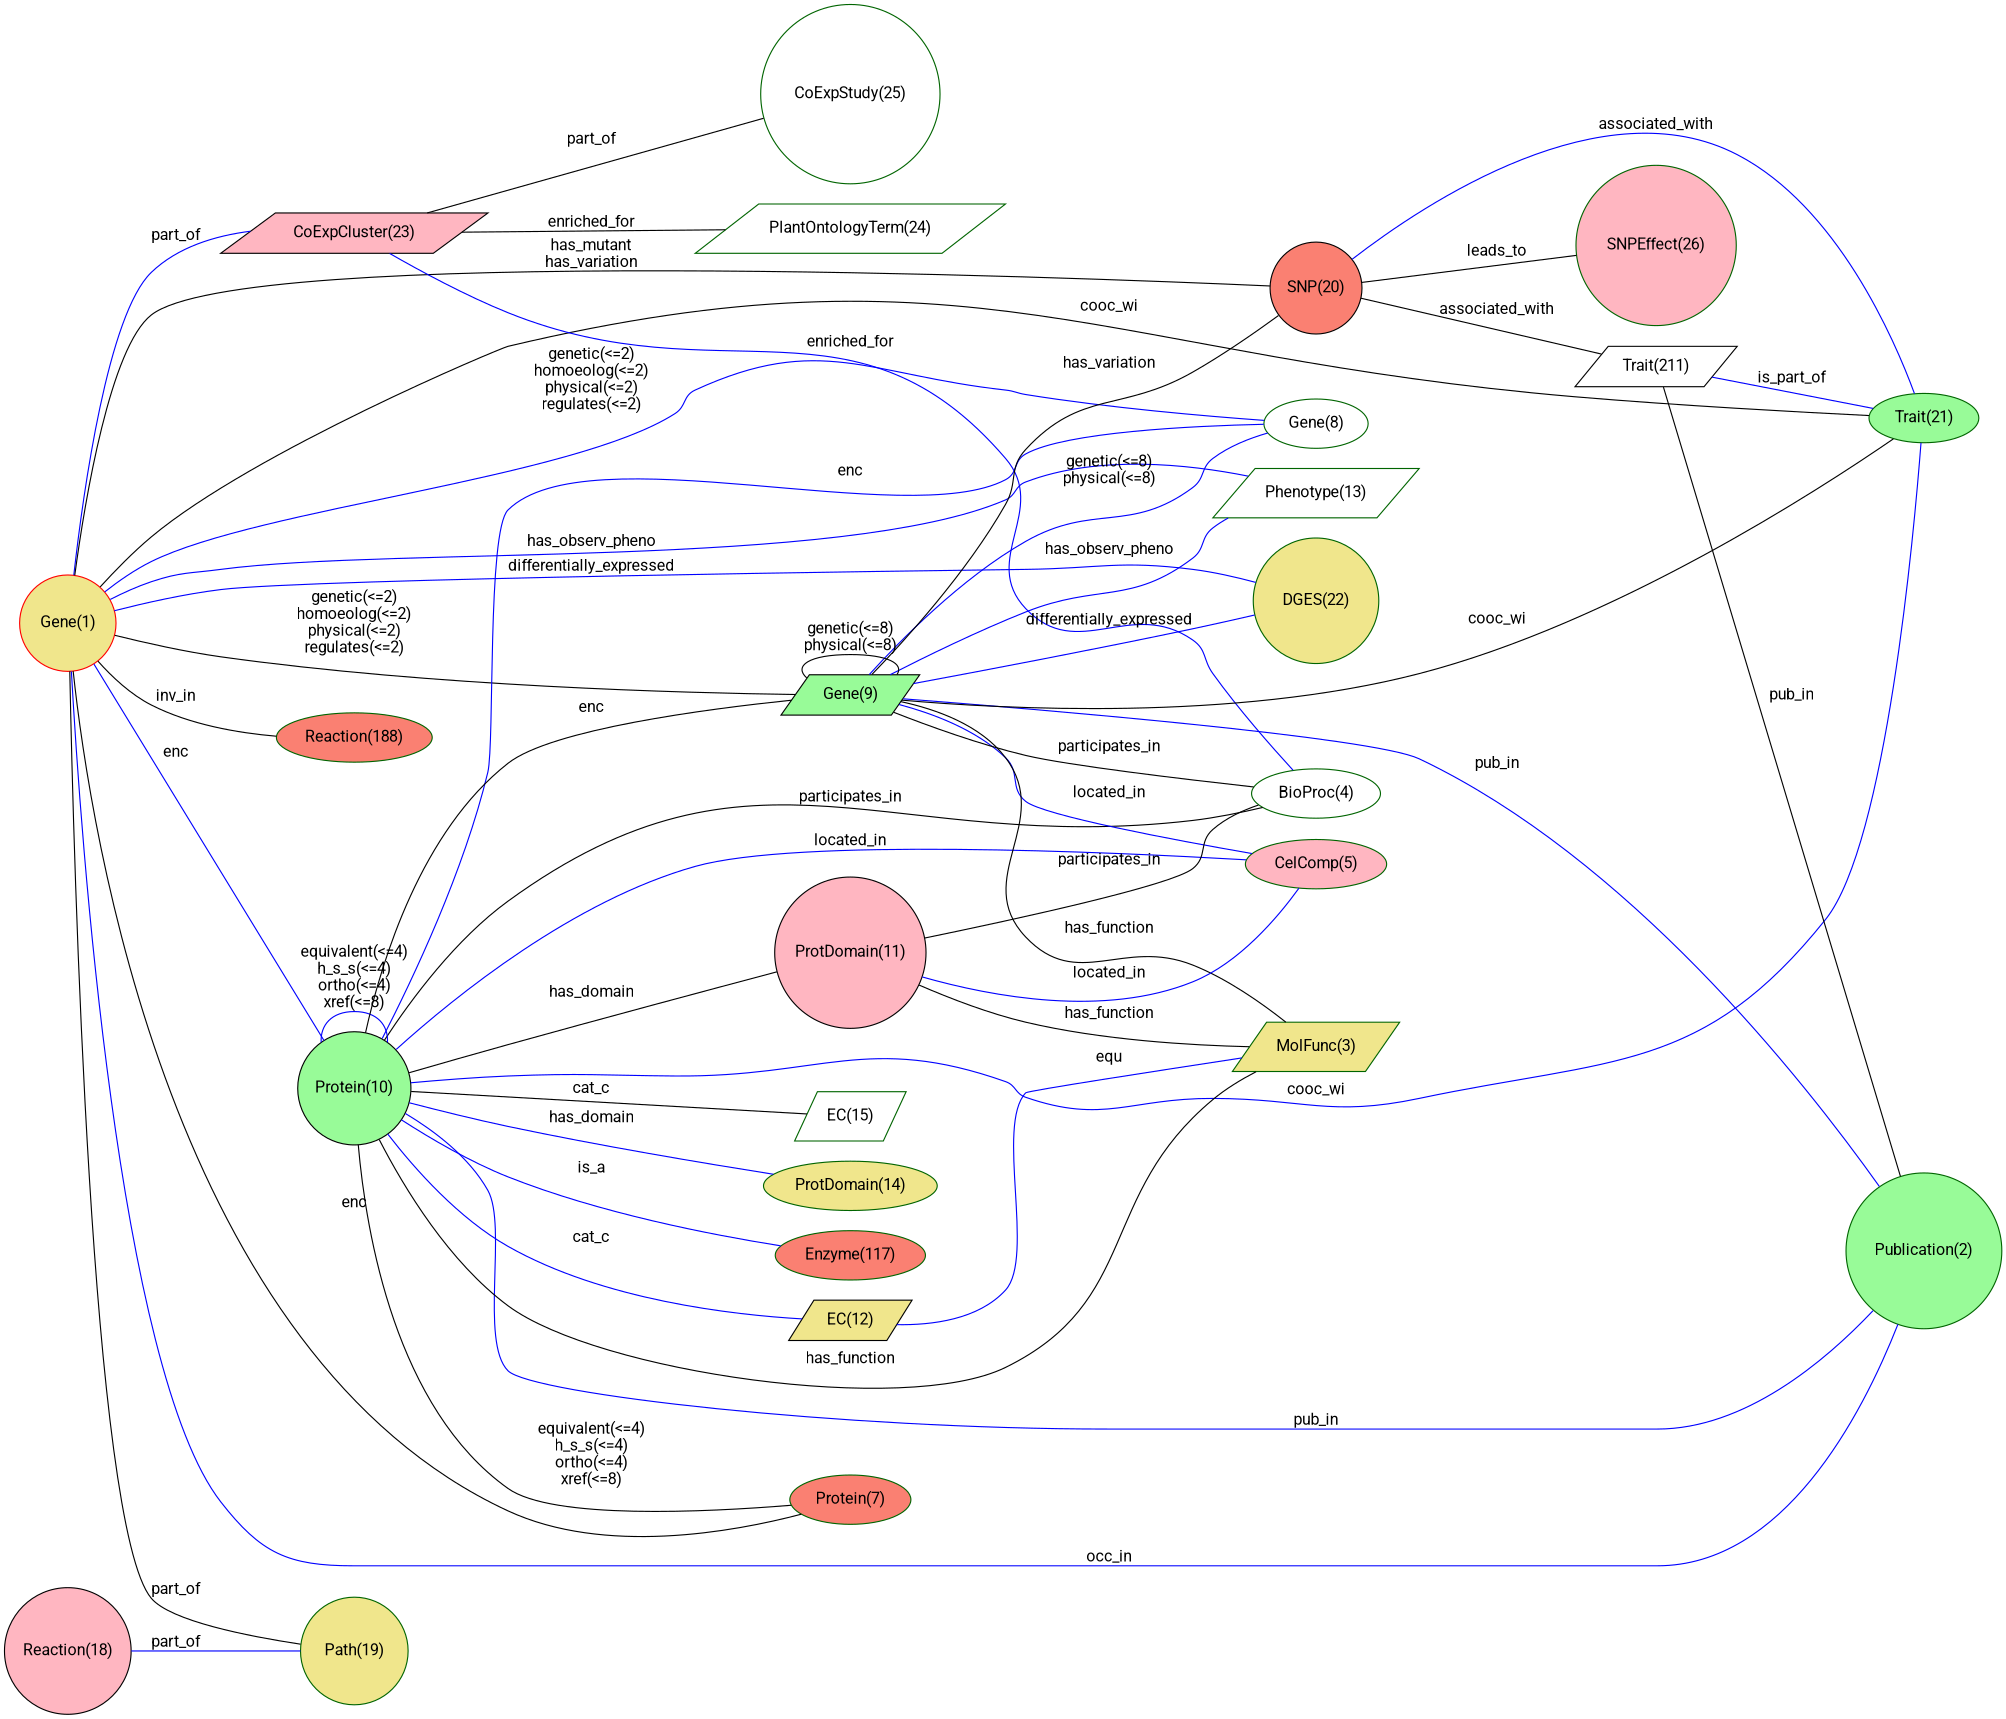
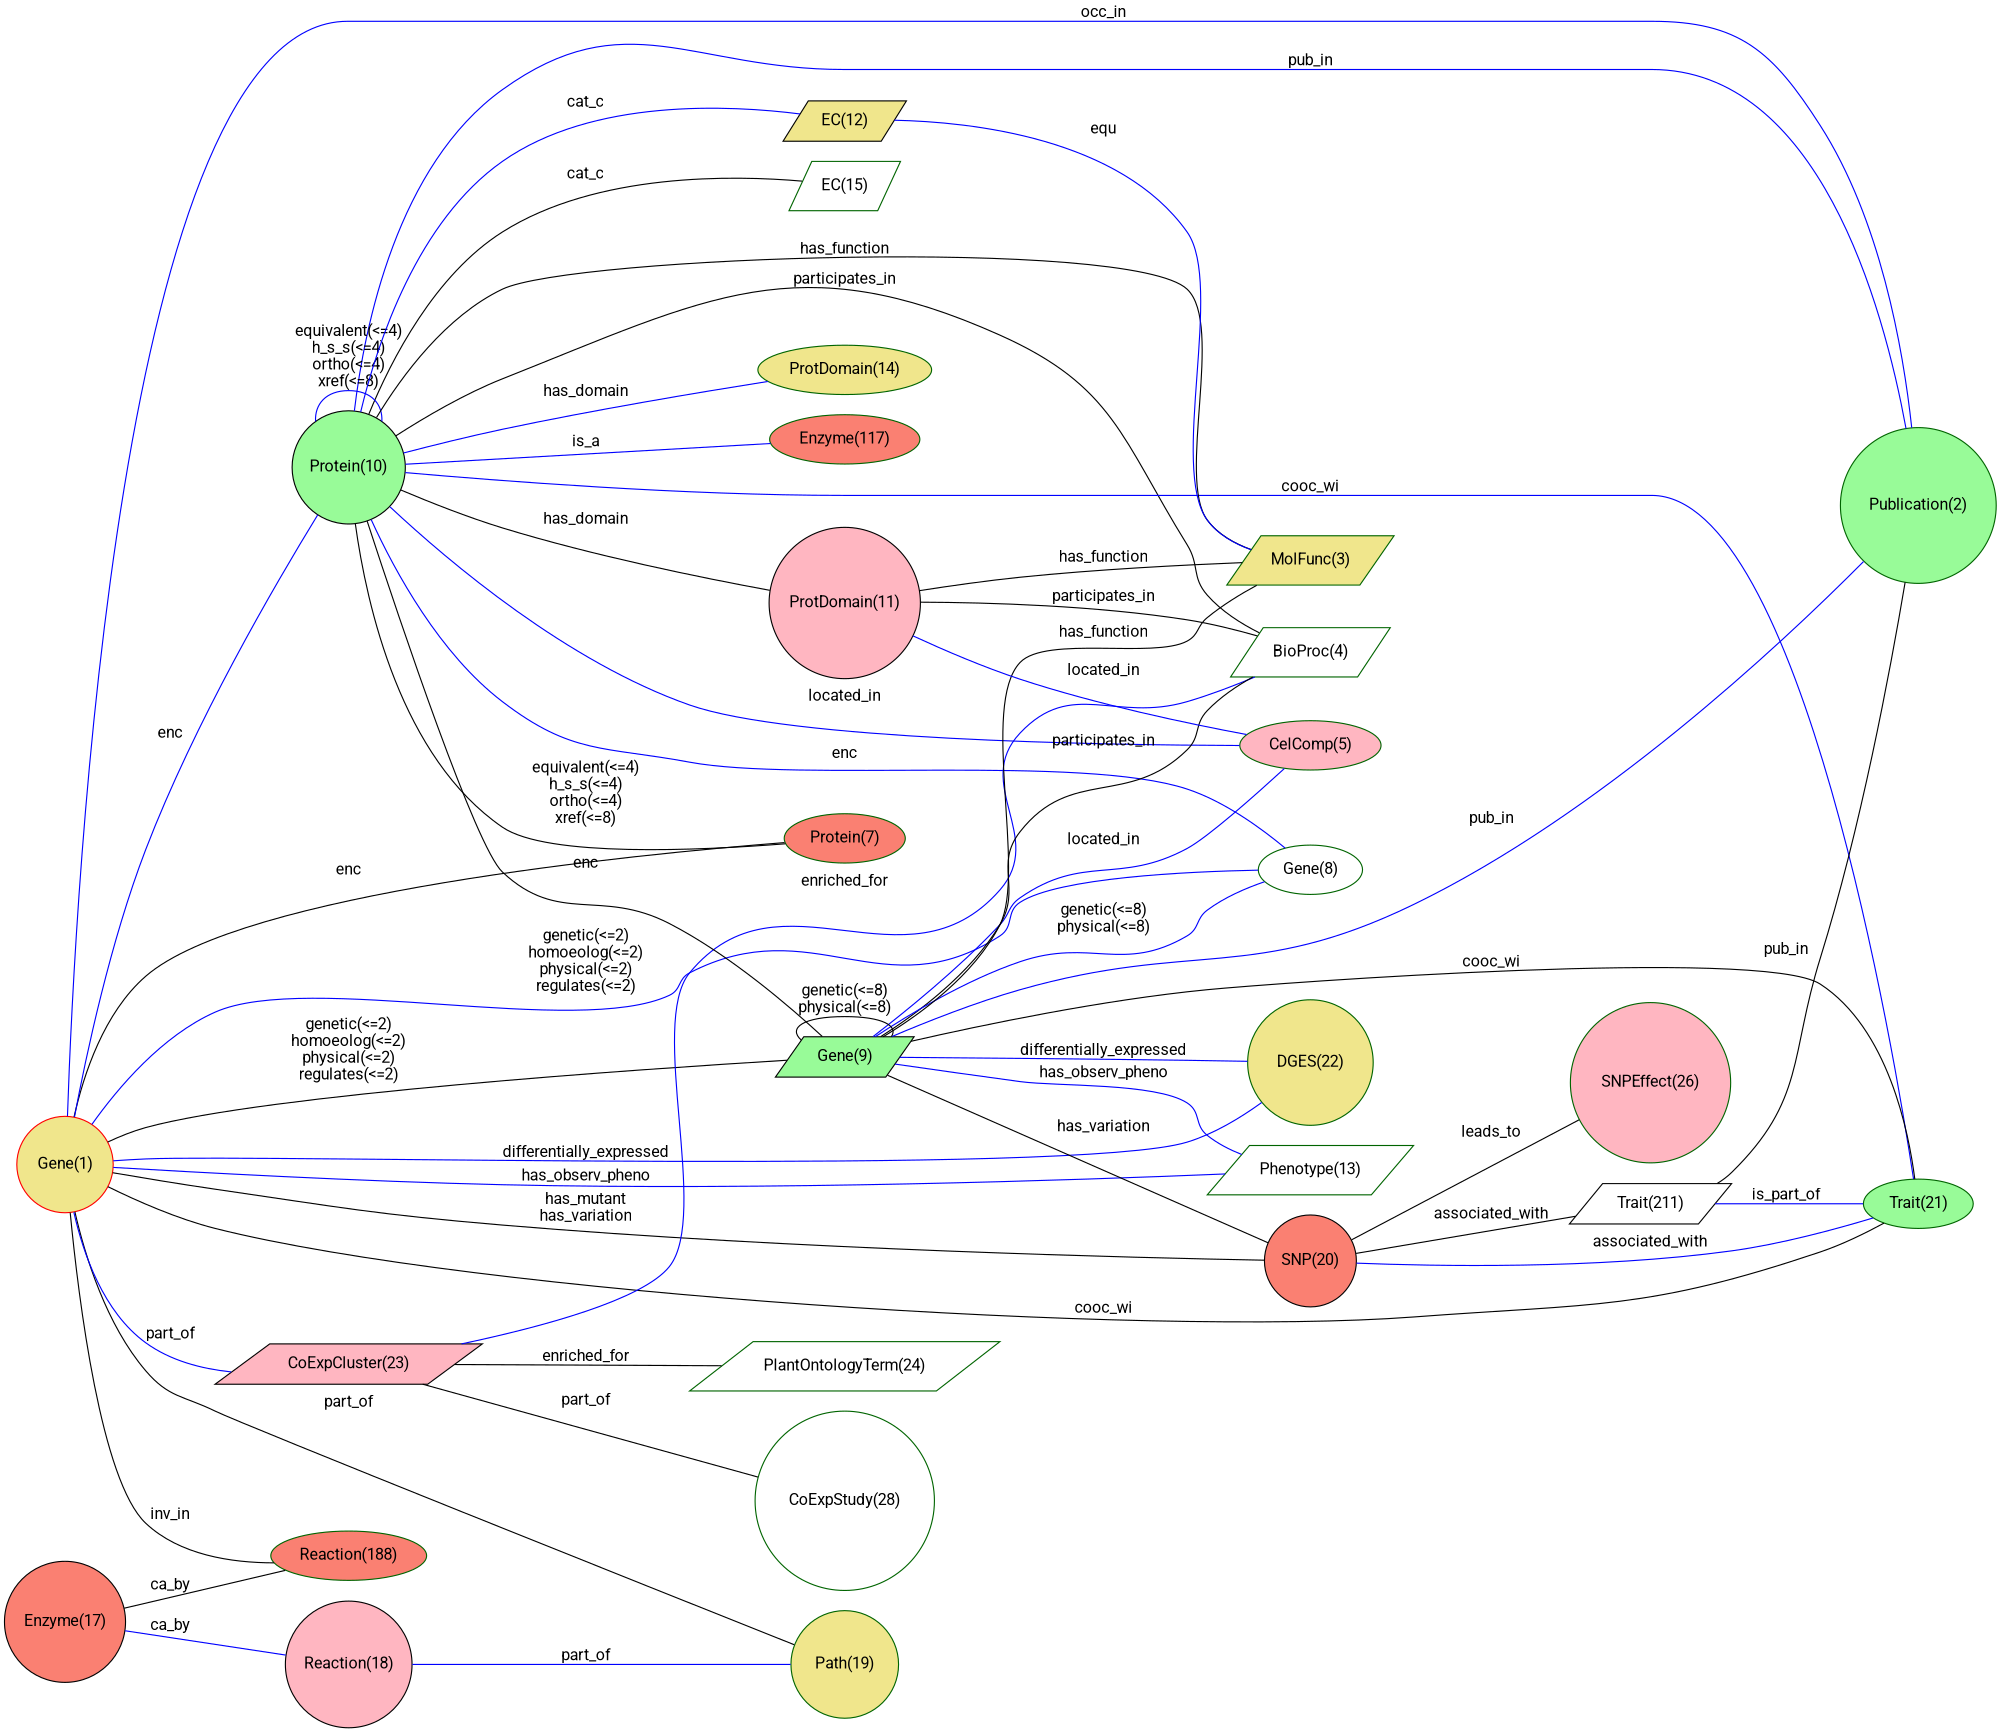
(850, 94) -> (845, 1501)
(1316, 794) -> (1310, 652)
none -> (65, 1622)
